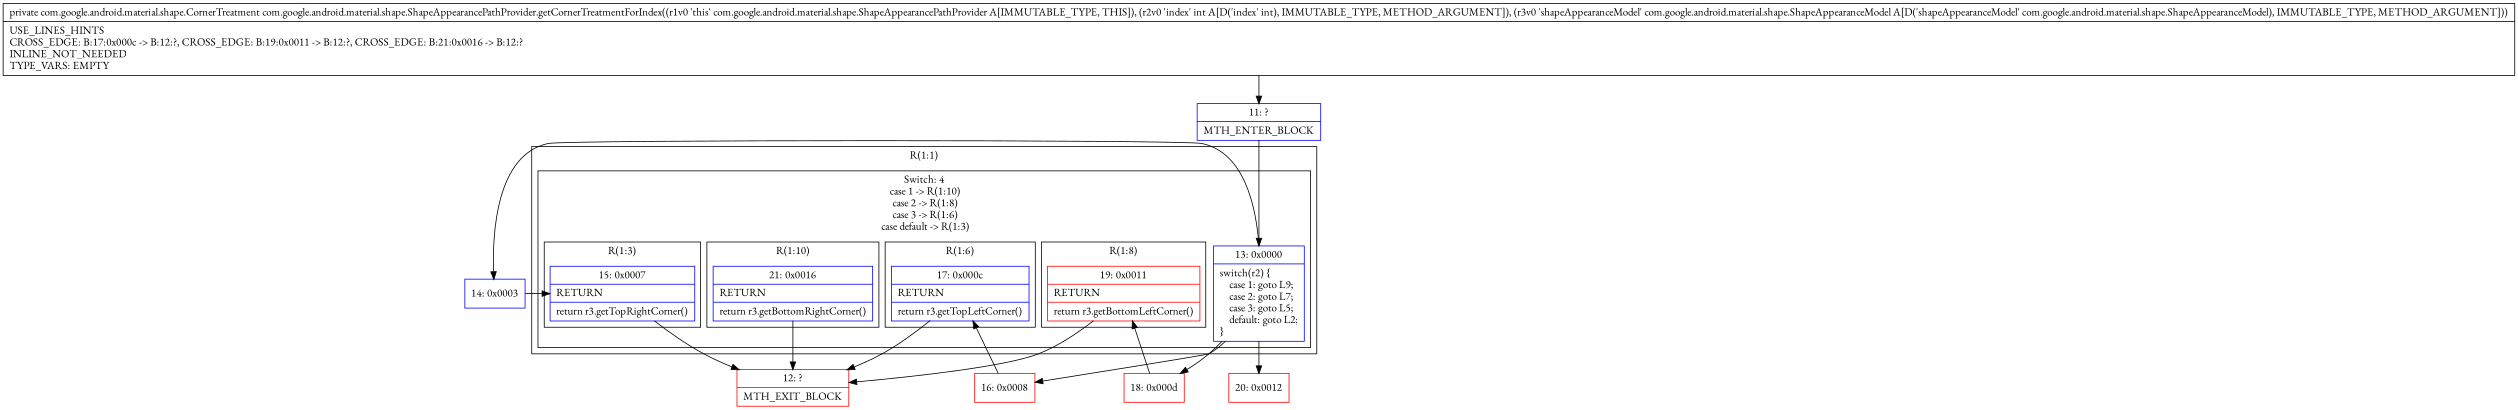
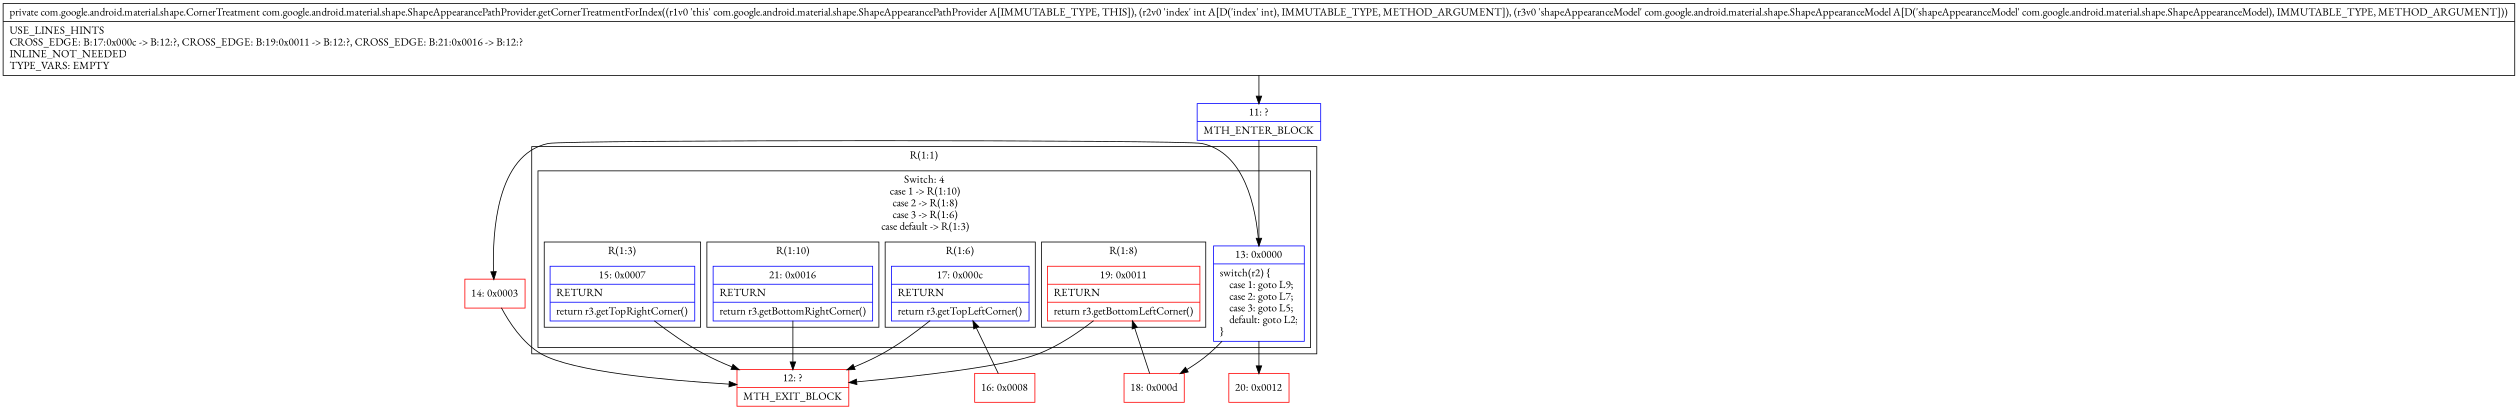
(495, 294) -> (495, 294)
(534, 294) -> (603, 371)
(1136, 366) -> none
